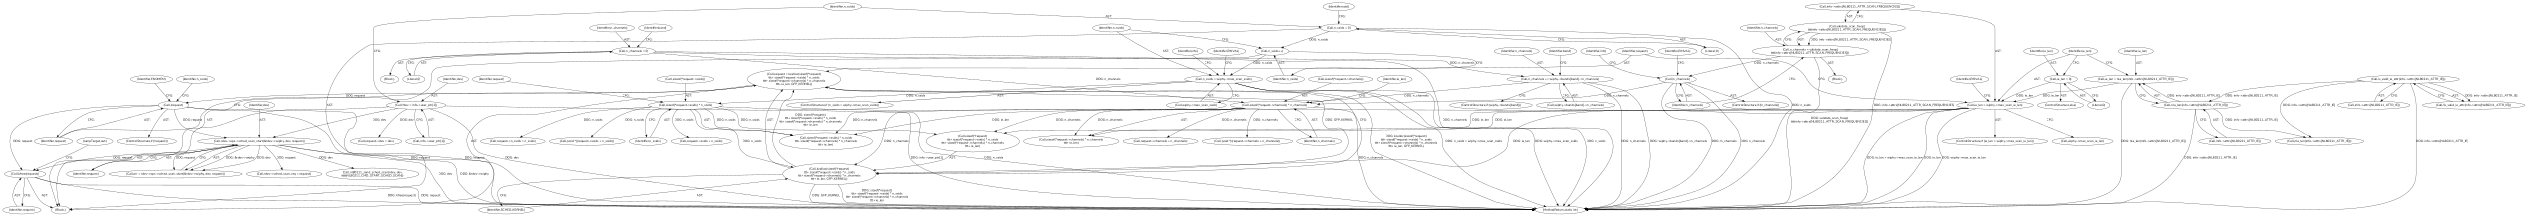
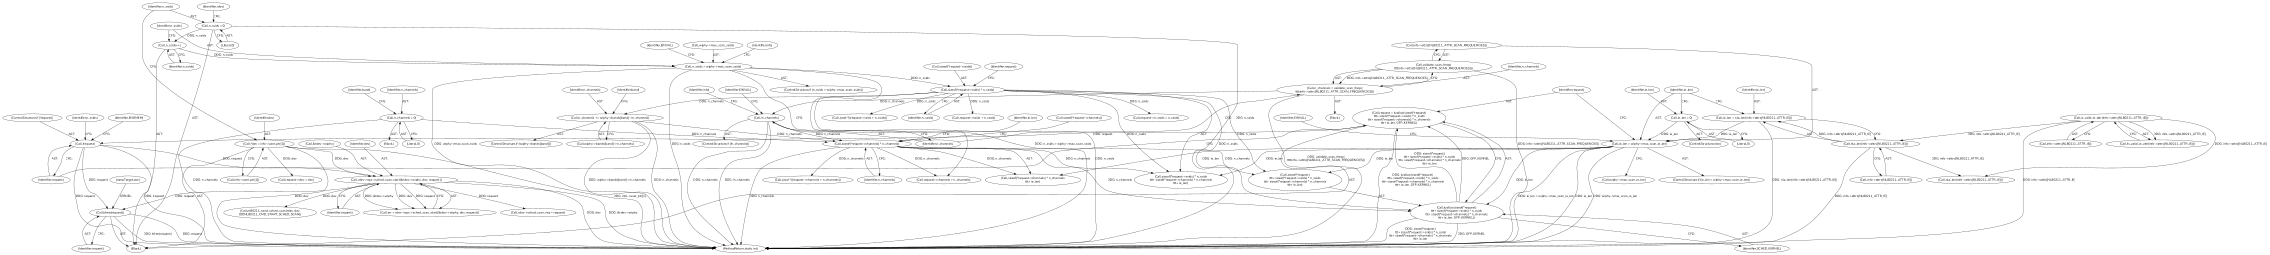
(1339, 7) -> (214, 7)
(915, 57) -> (782, 97)
(1232, 96) -> (904, 130)
(1305, 96) -> (1003, 134)
(1523, 96) -> (561, 134)
(157, 121) -> (58, 131)
none -> (320, 144)
(70, 158) -> (126, 196)
